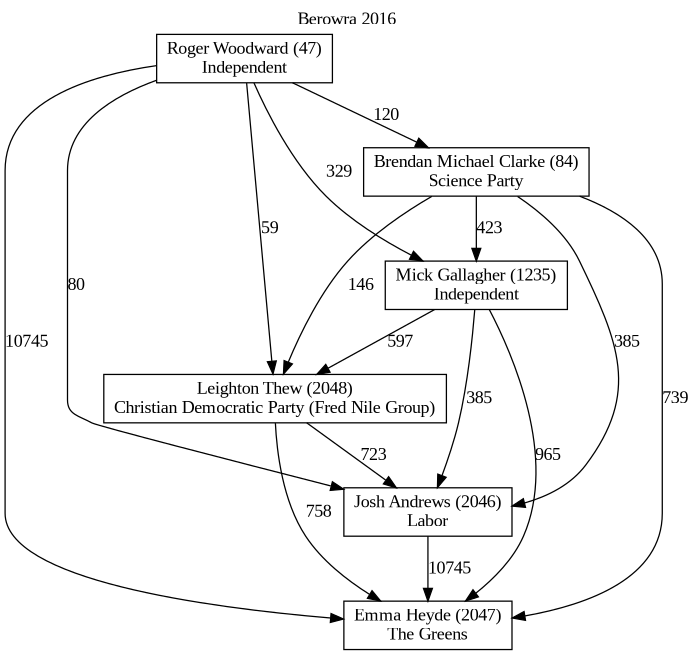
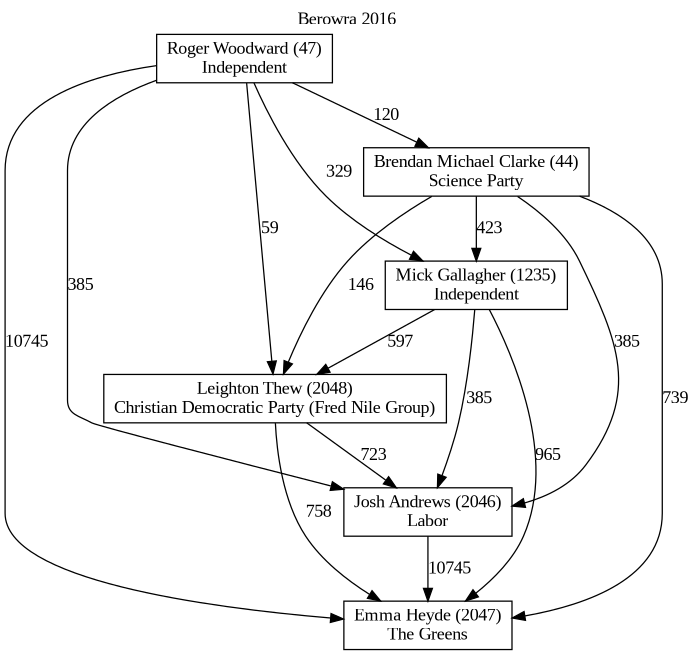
(476, 172) -> (476, 172)
(76, 285) -> (81, 285)
